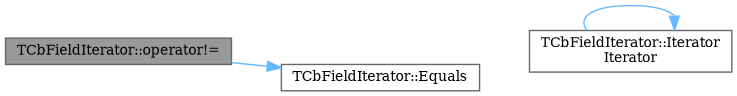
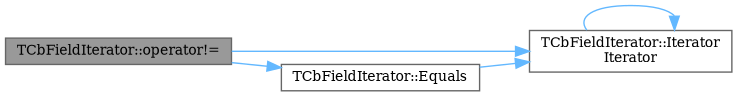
none -> (373, 51)
none -> (498, 65)
